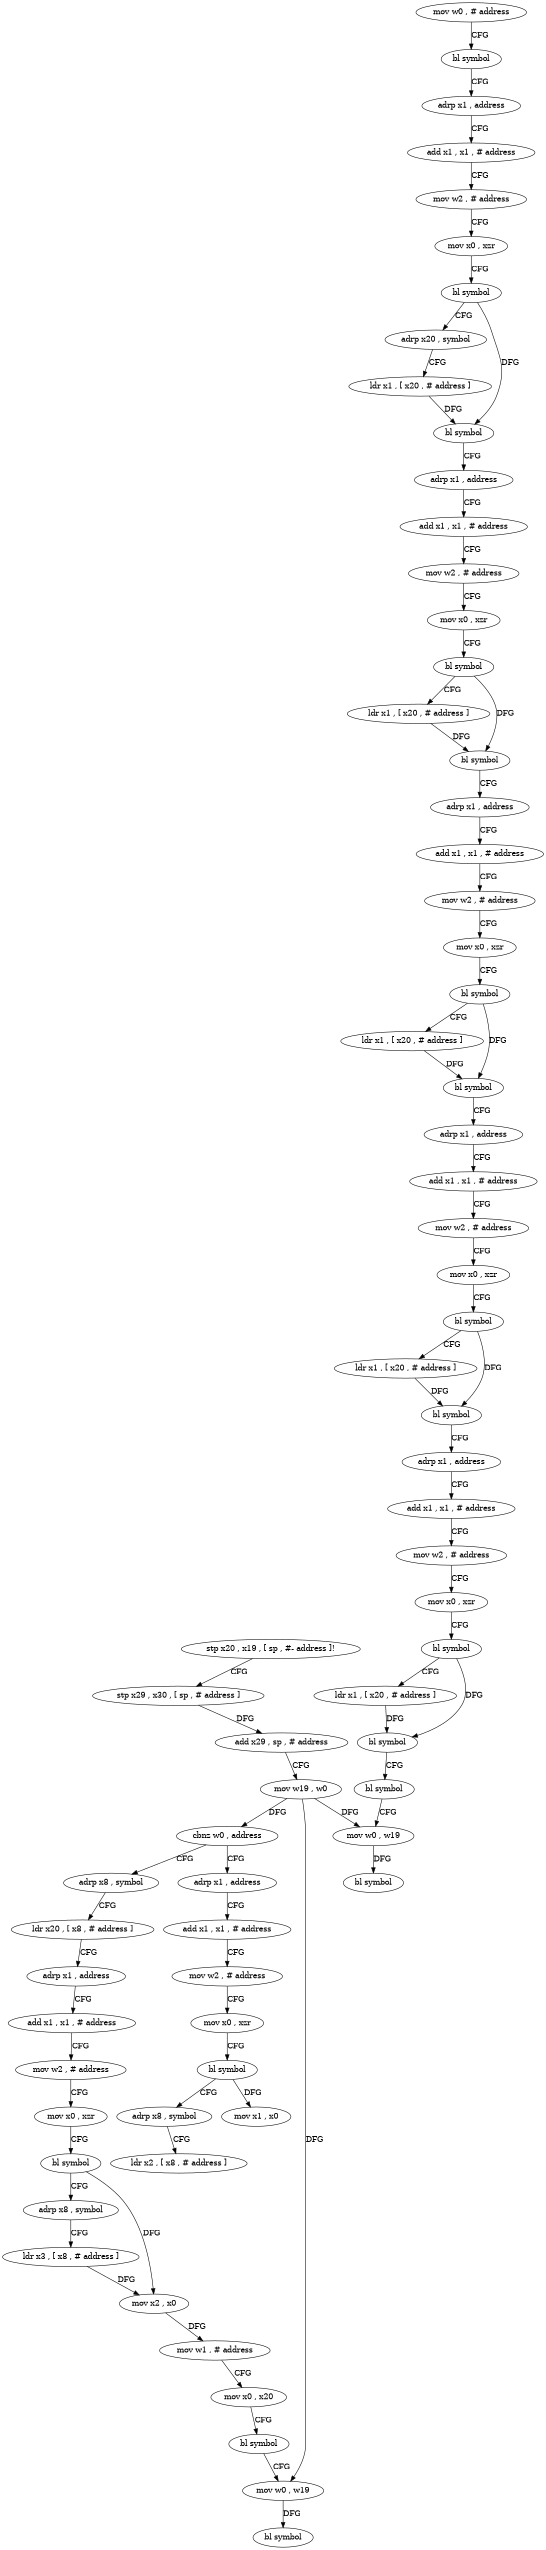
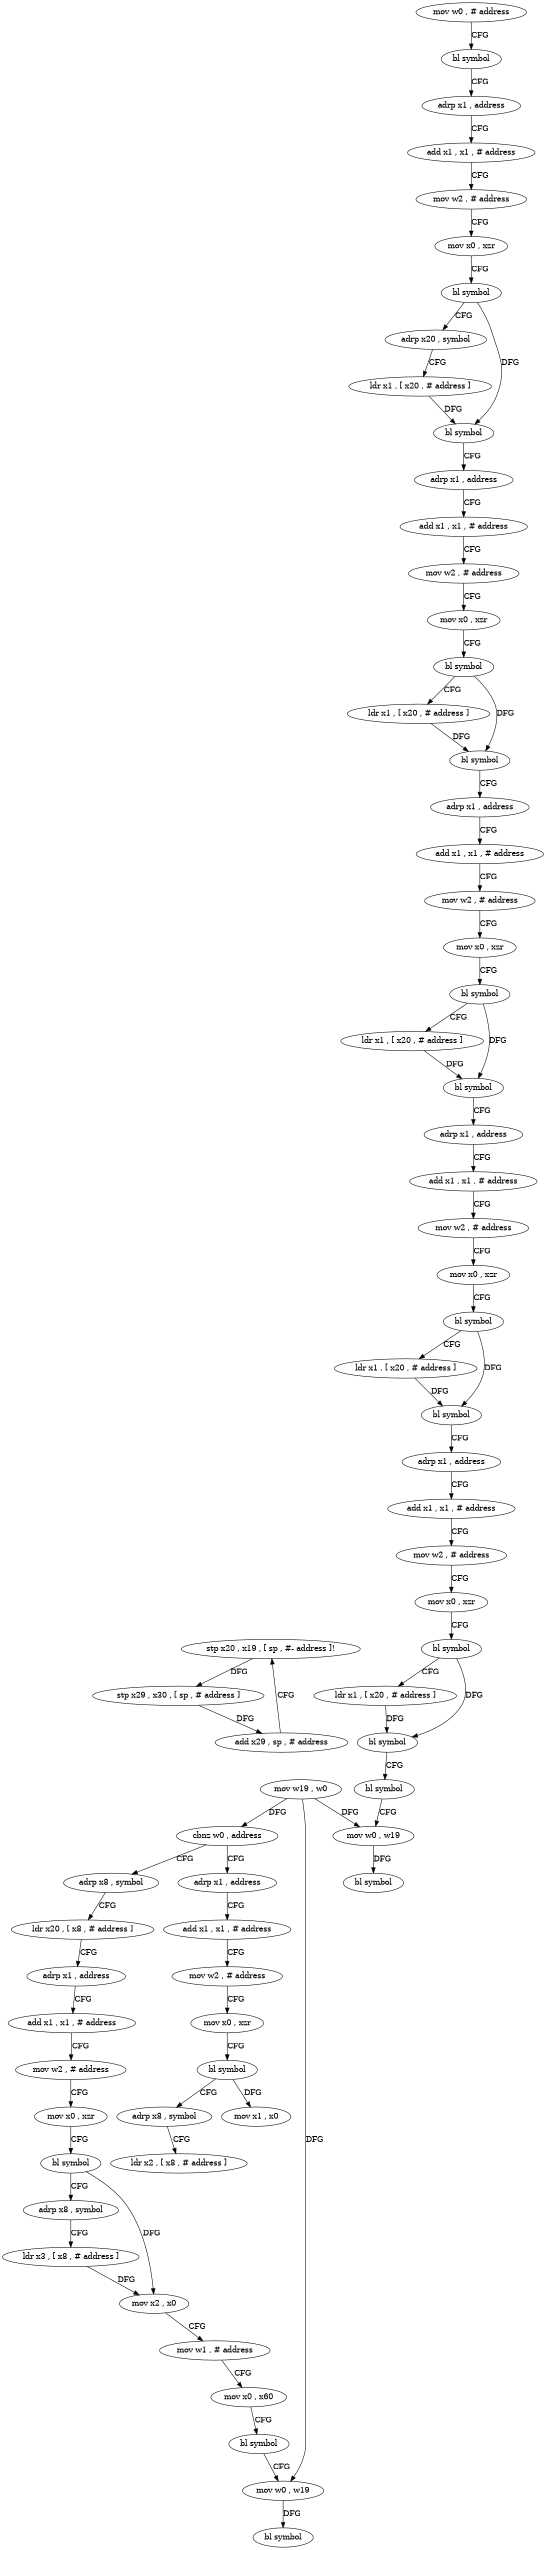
(239, 1672) -> (239, 1672)
(290, 1763) -> (276, 1699)
(197, 2327) -> (197, 2327)
(249, 2397) -> (249, 2397)
